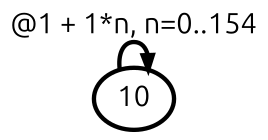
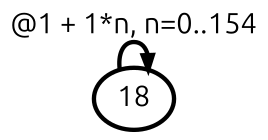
(134, 99) -> (134, 99)
